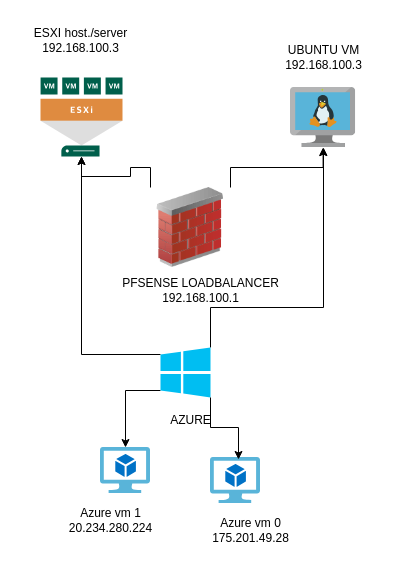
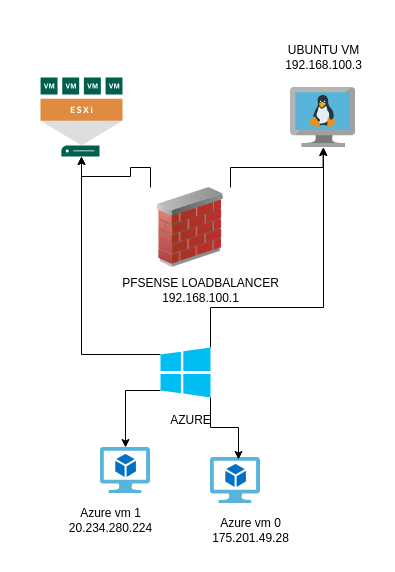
(81, 41) -> none
